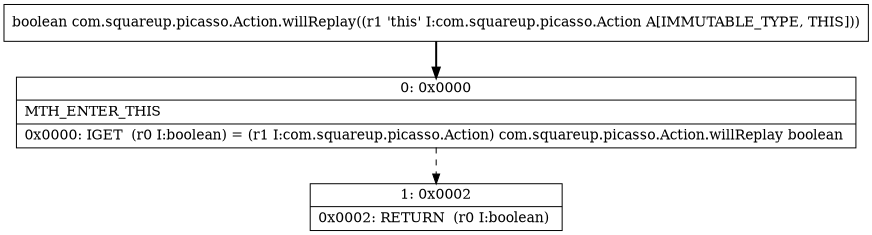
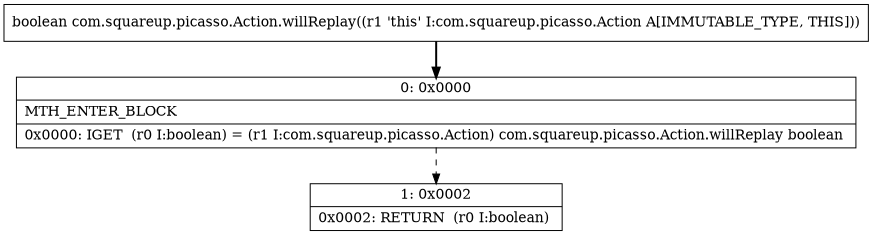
(93, 112) -> (101, 112)
